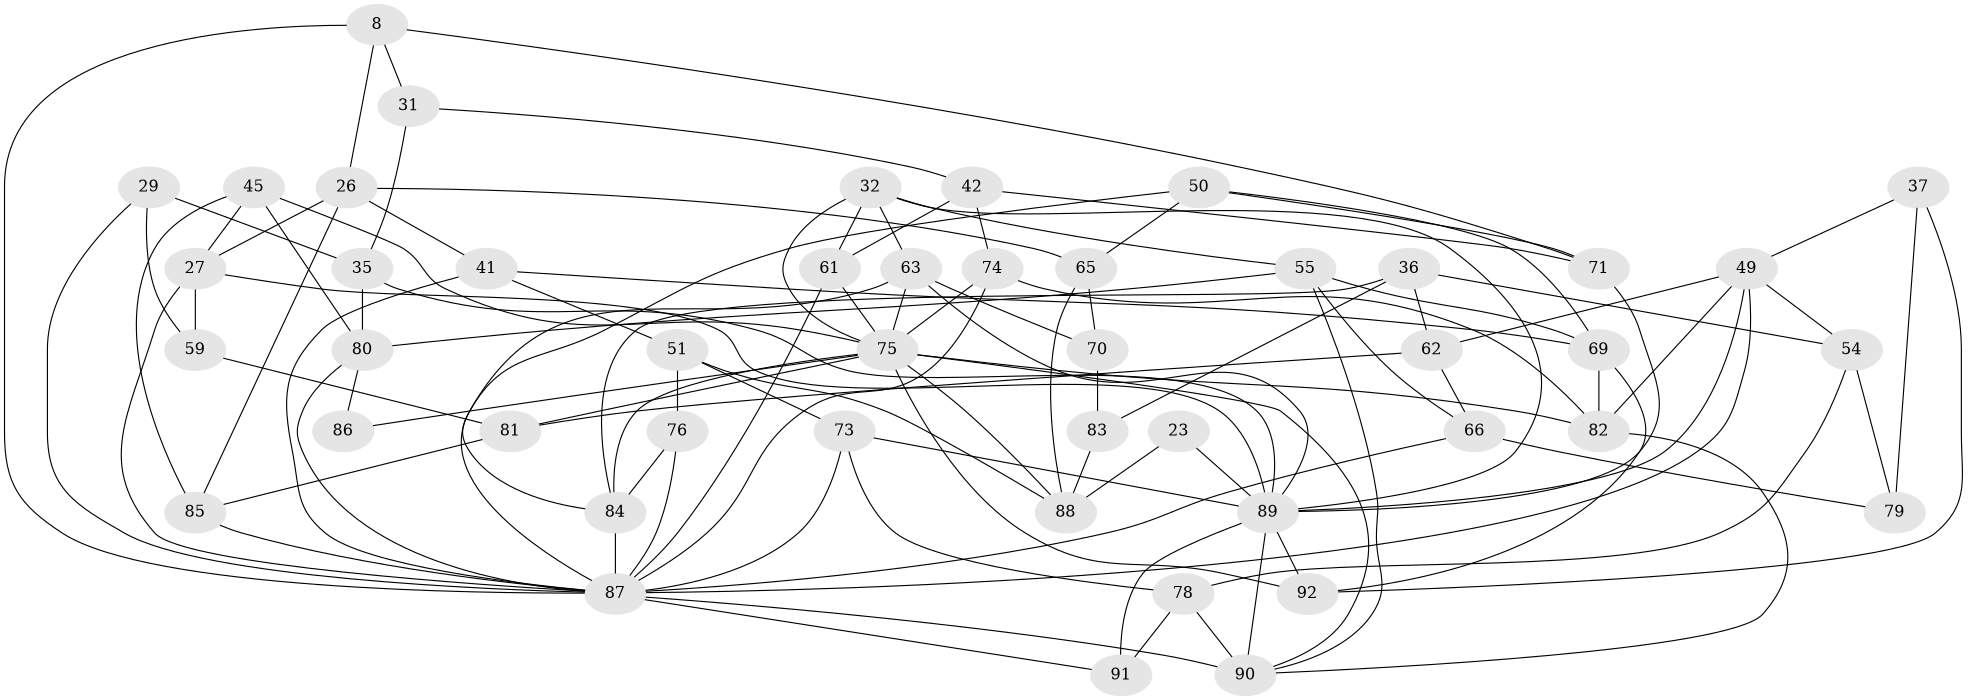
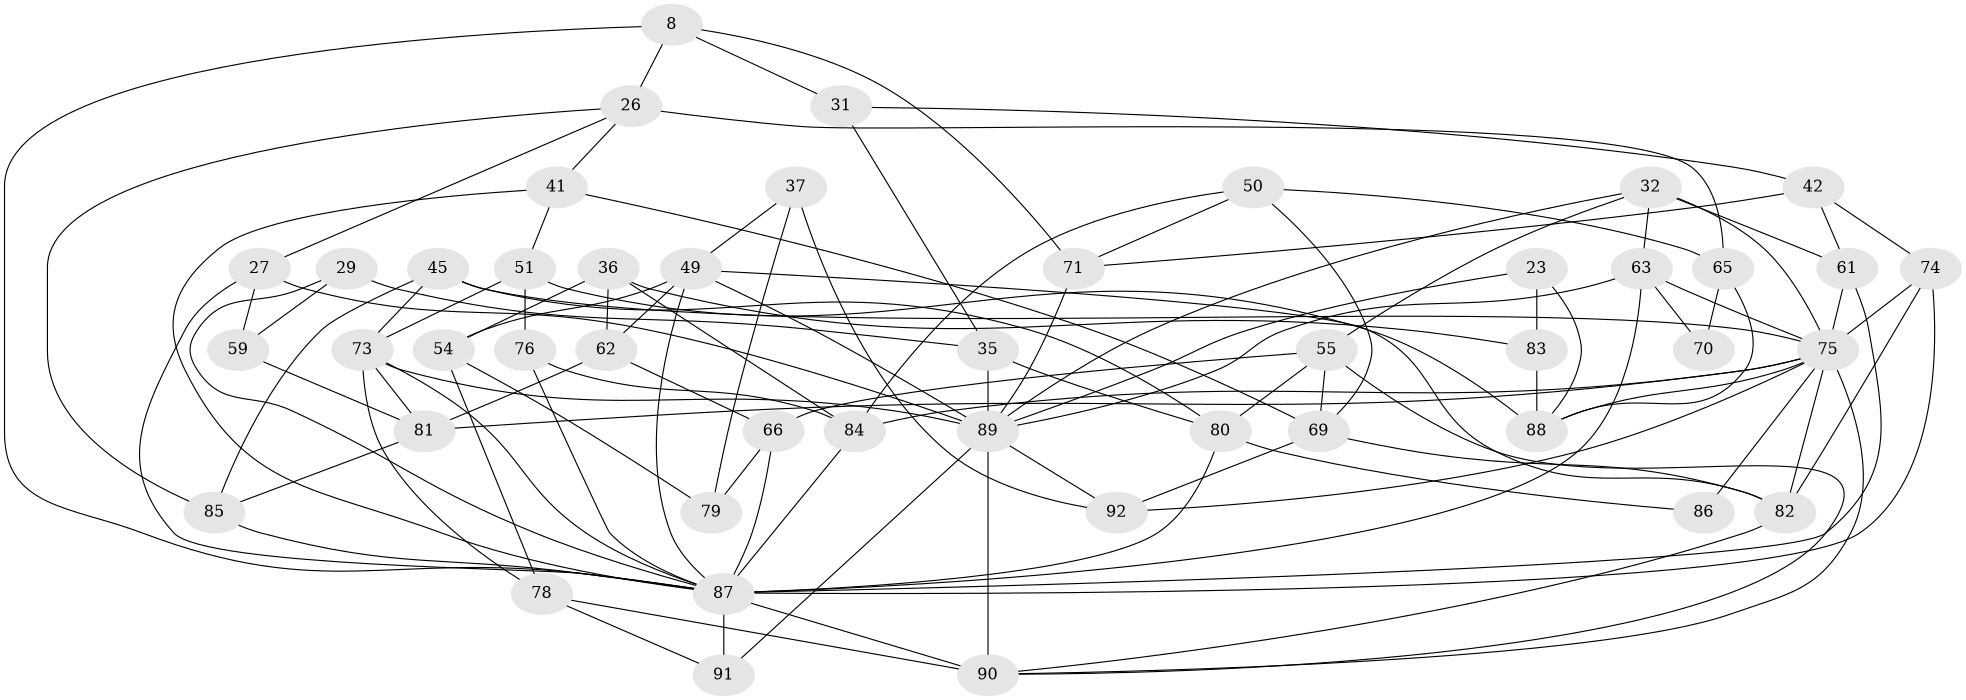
(225, 228) -> (396, 314)
none -> (394, 391)
(1098, 393) -> (1537, 310)
